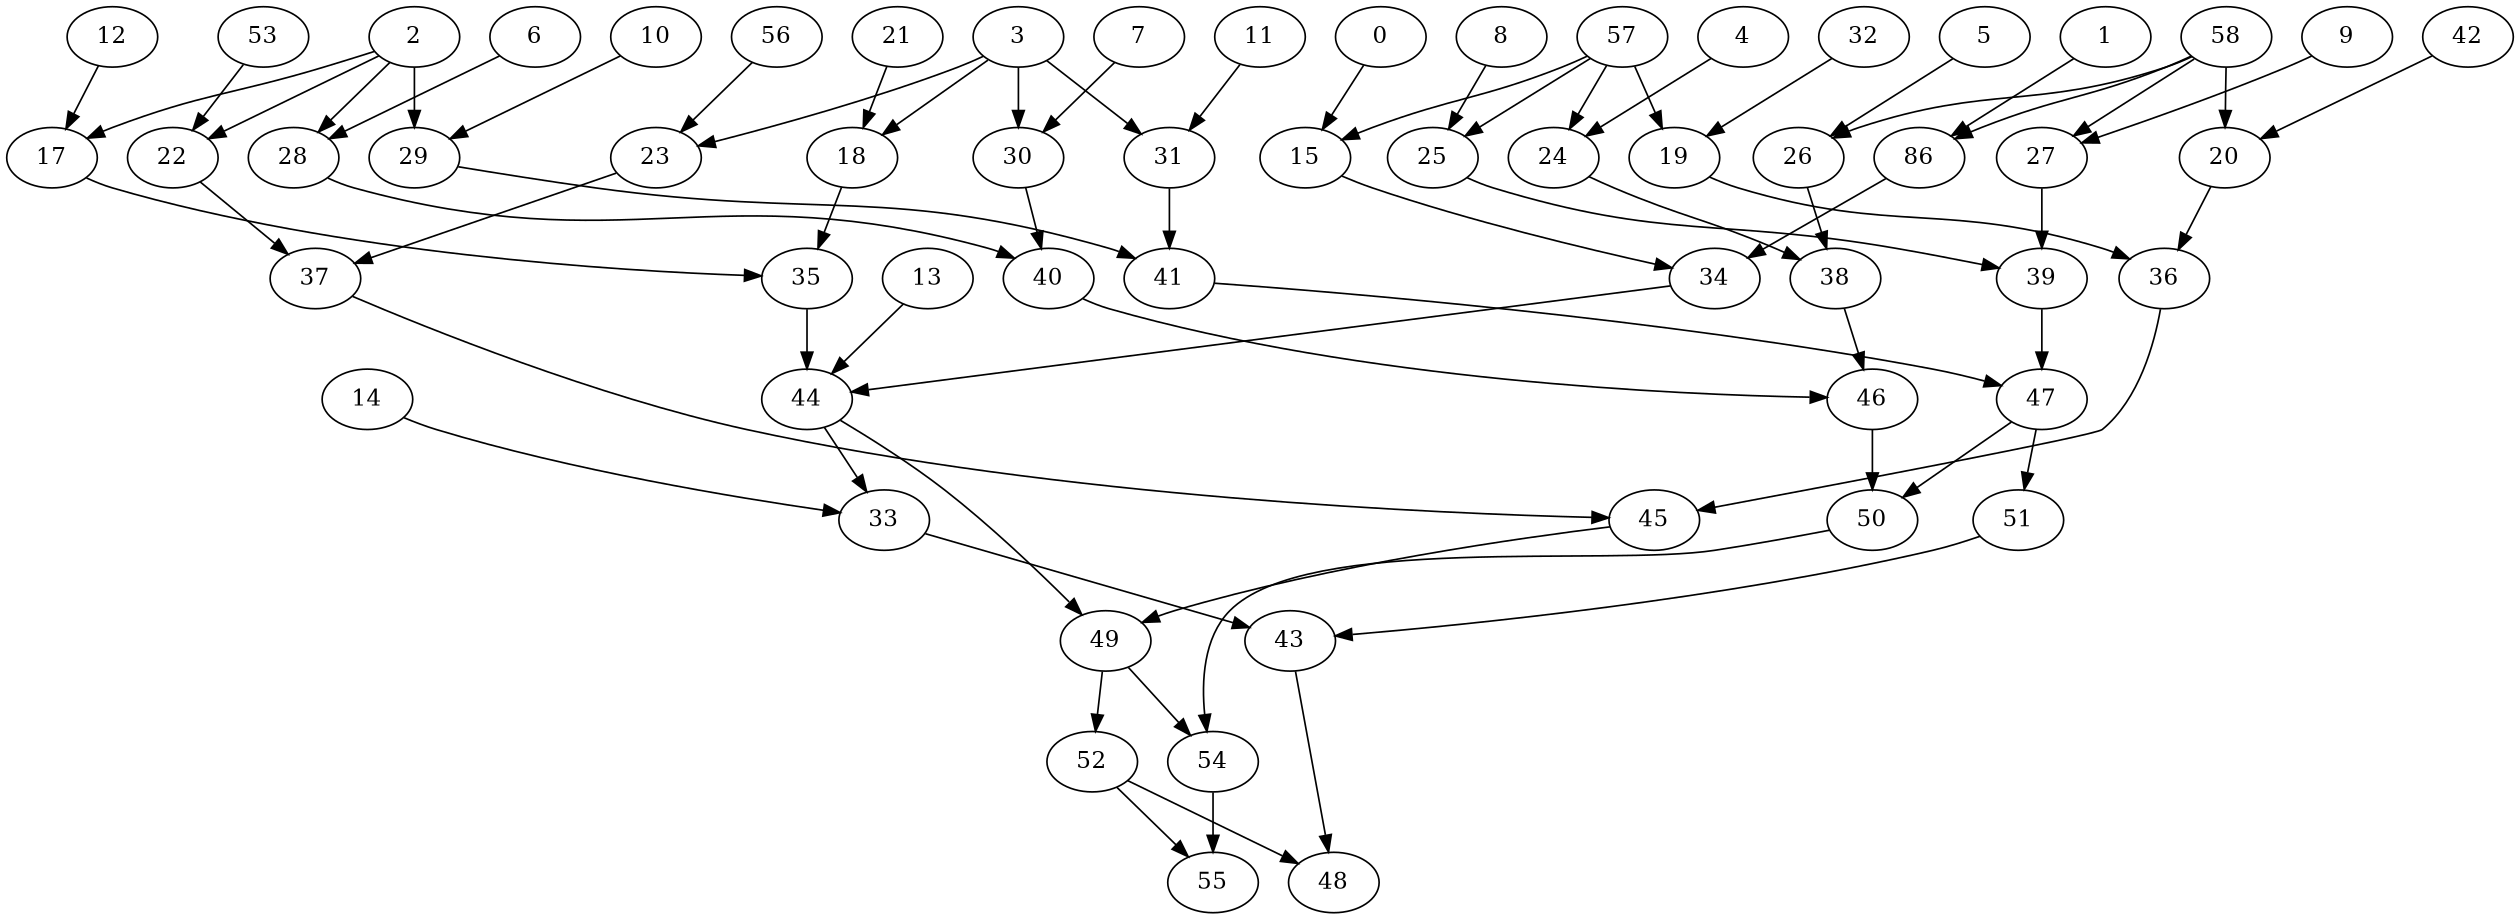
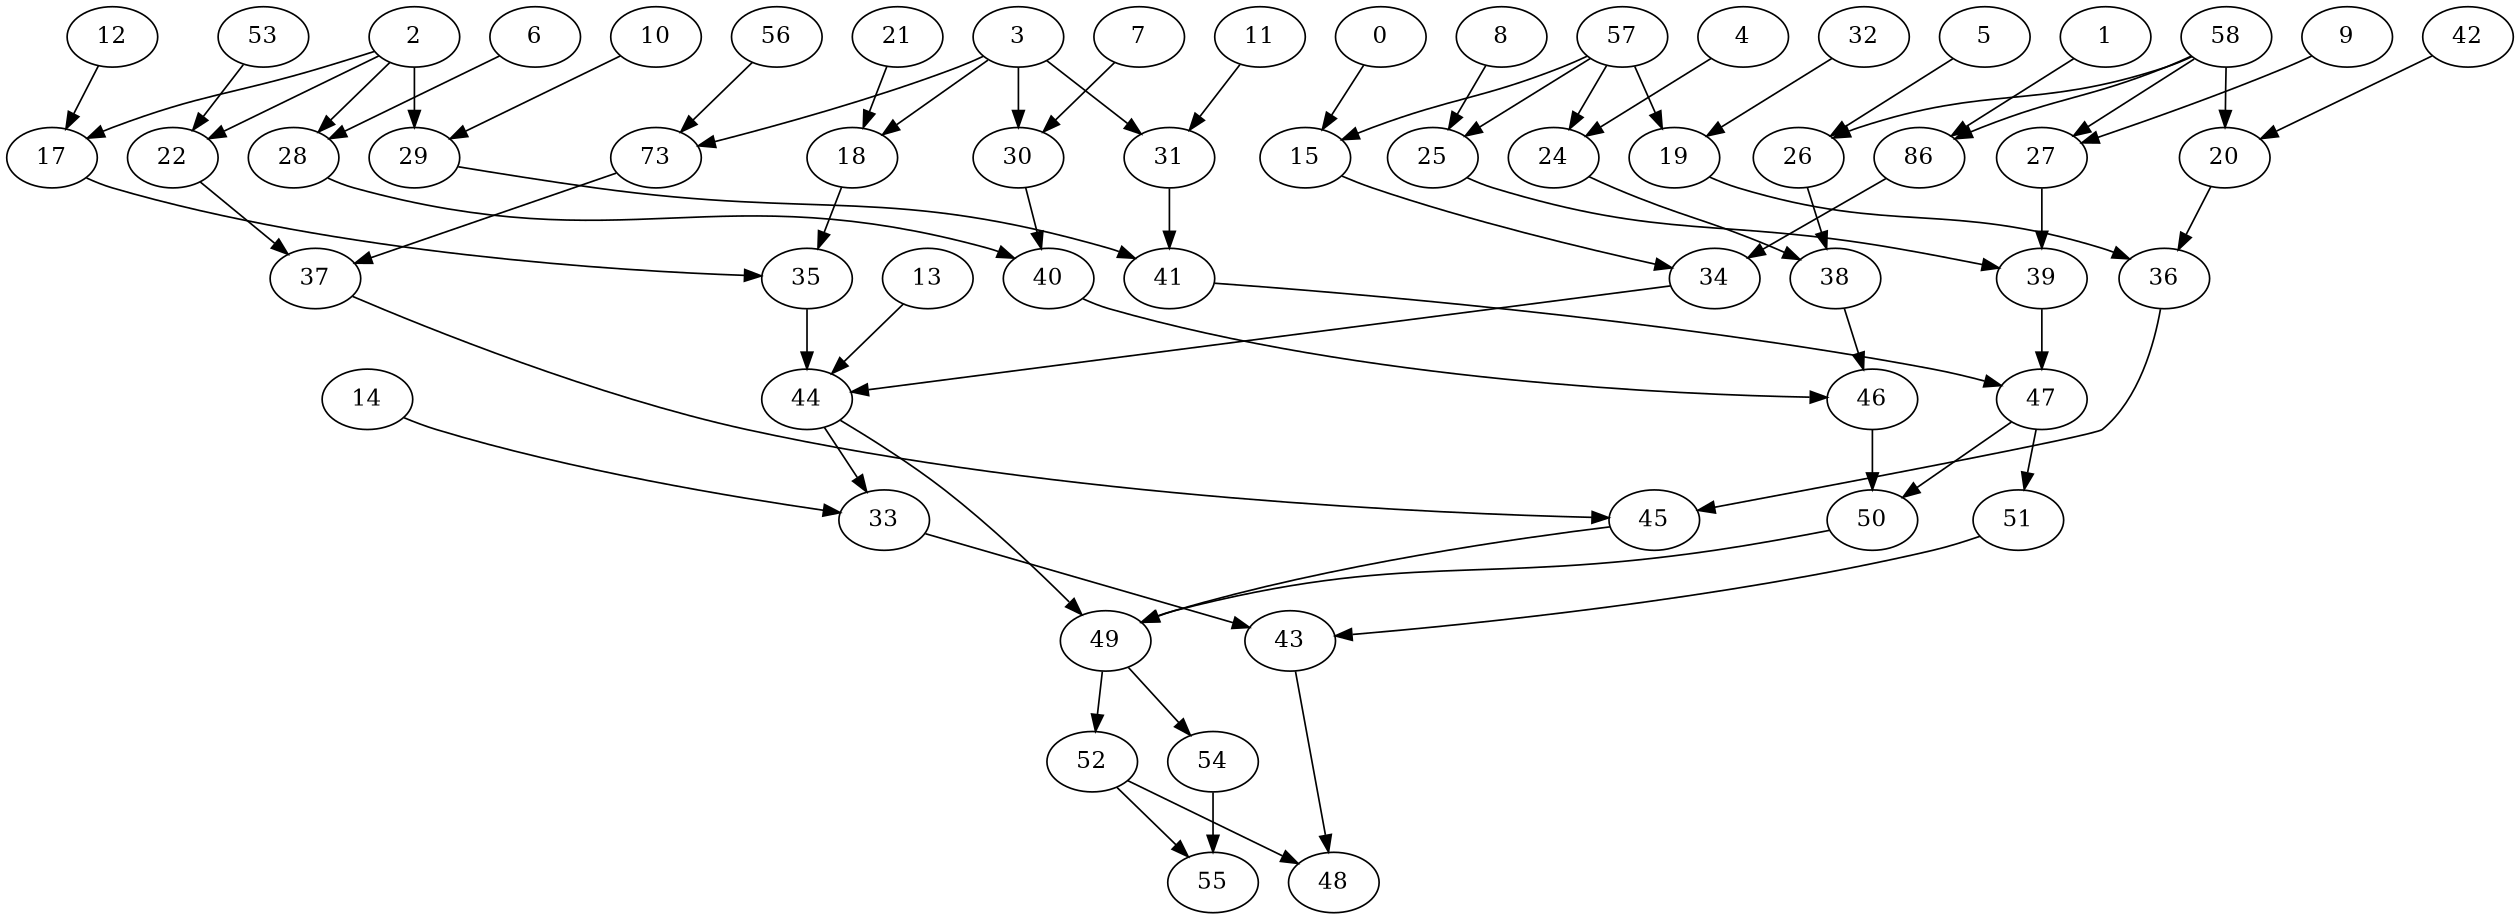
(656, 158) -> (656, 158)
(1471, 557) -> (1493, 569)
